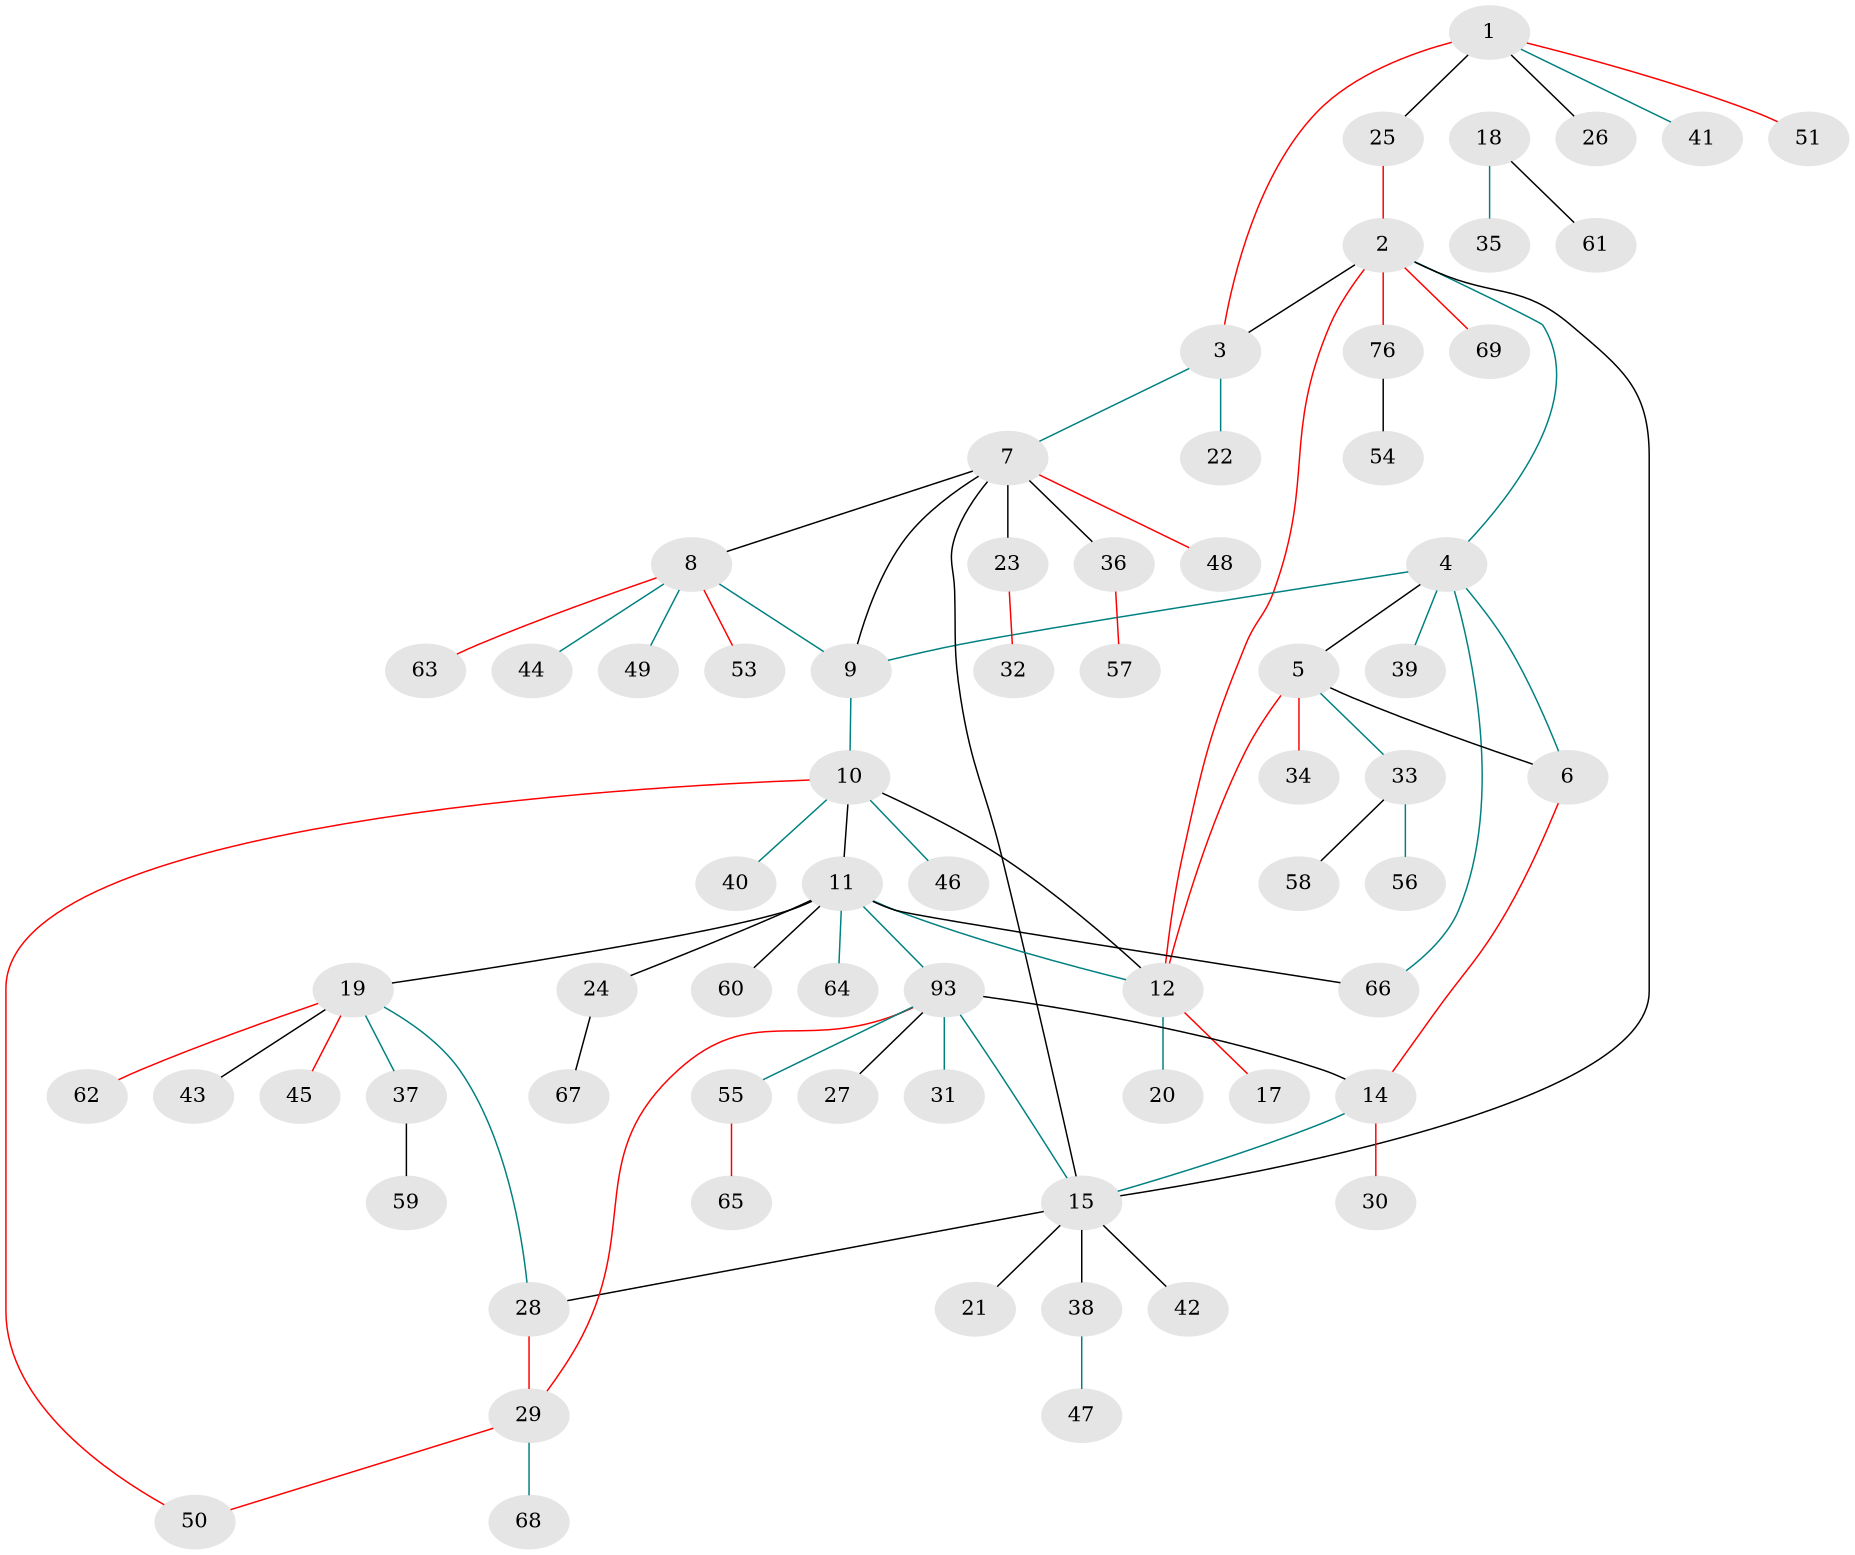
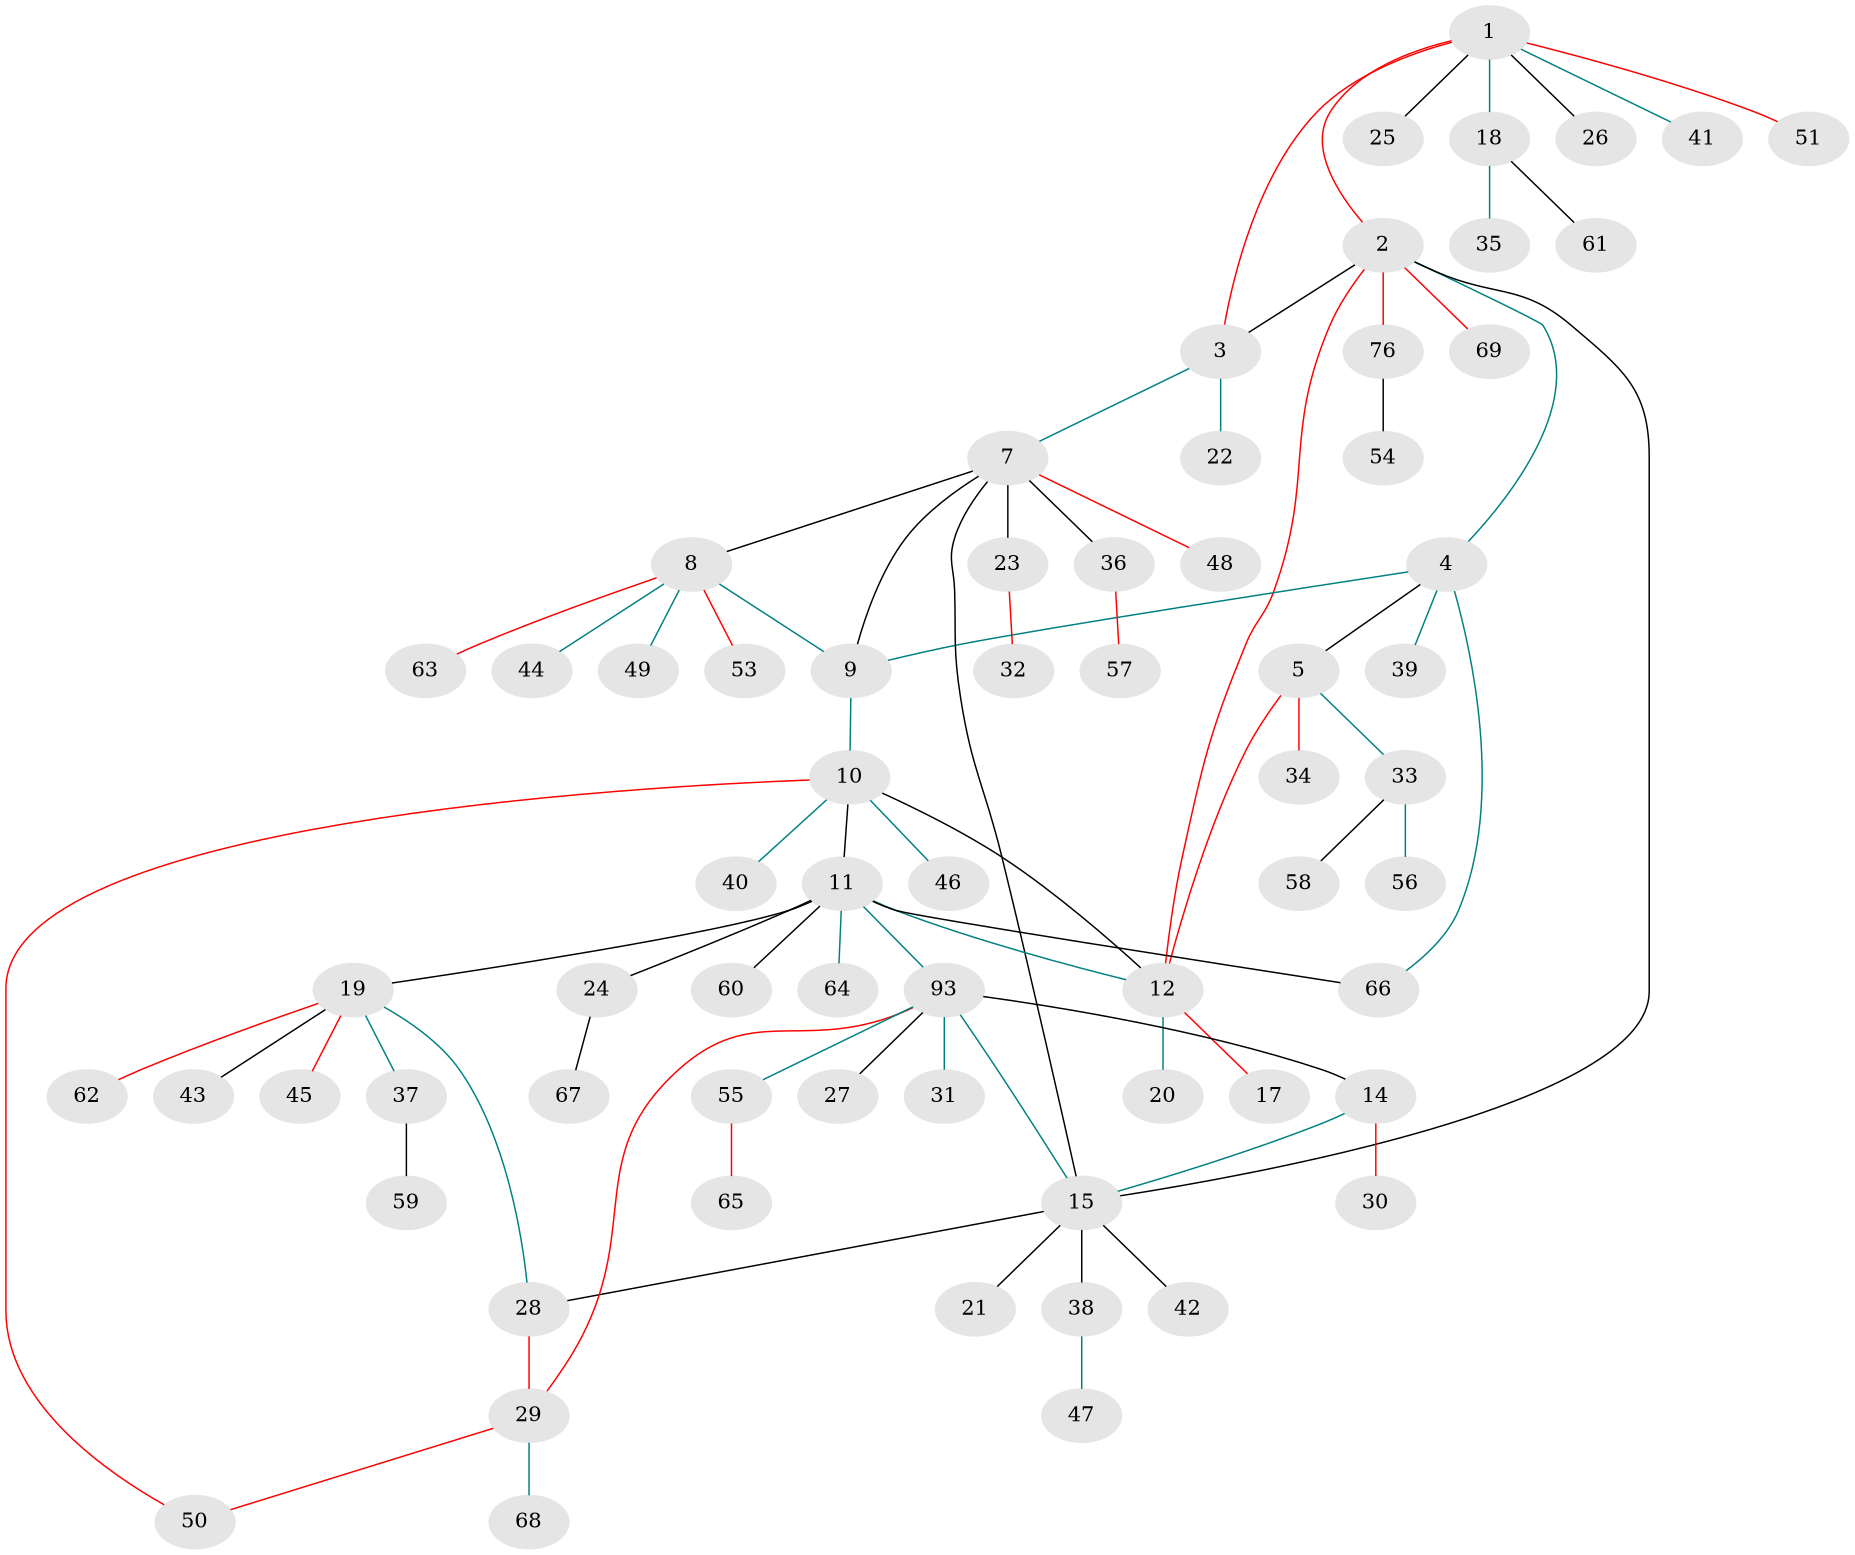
none -> (1490, 86)
(1383, 192) -> (1329, 114)
(1568, 777) -> none
